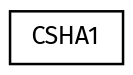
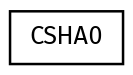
(67, 38) -> (67, 38)
